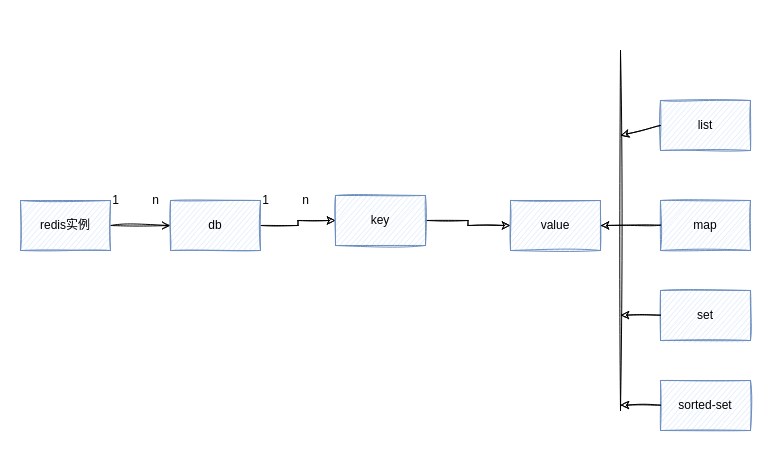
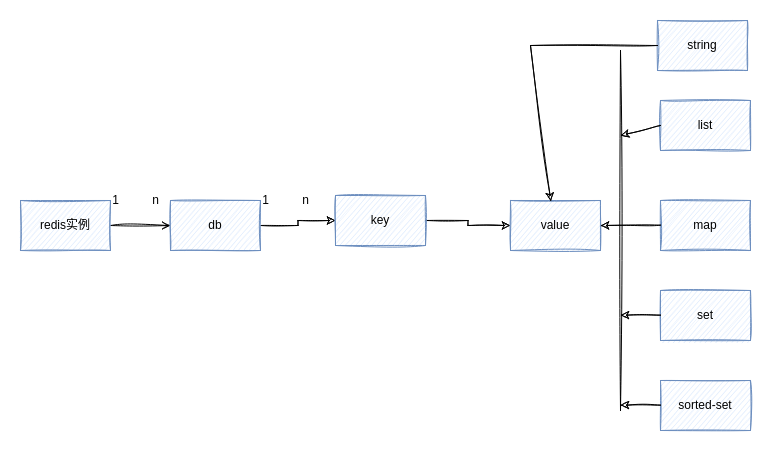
none -> (703, 46)
none -> (532, 57)
